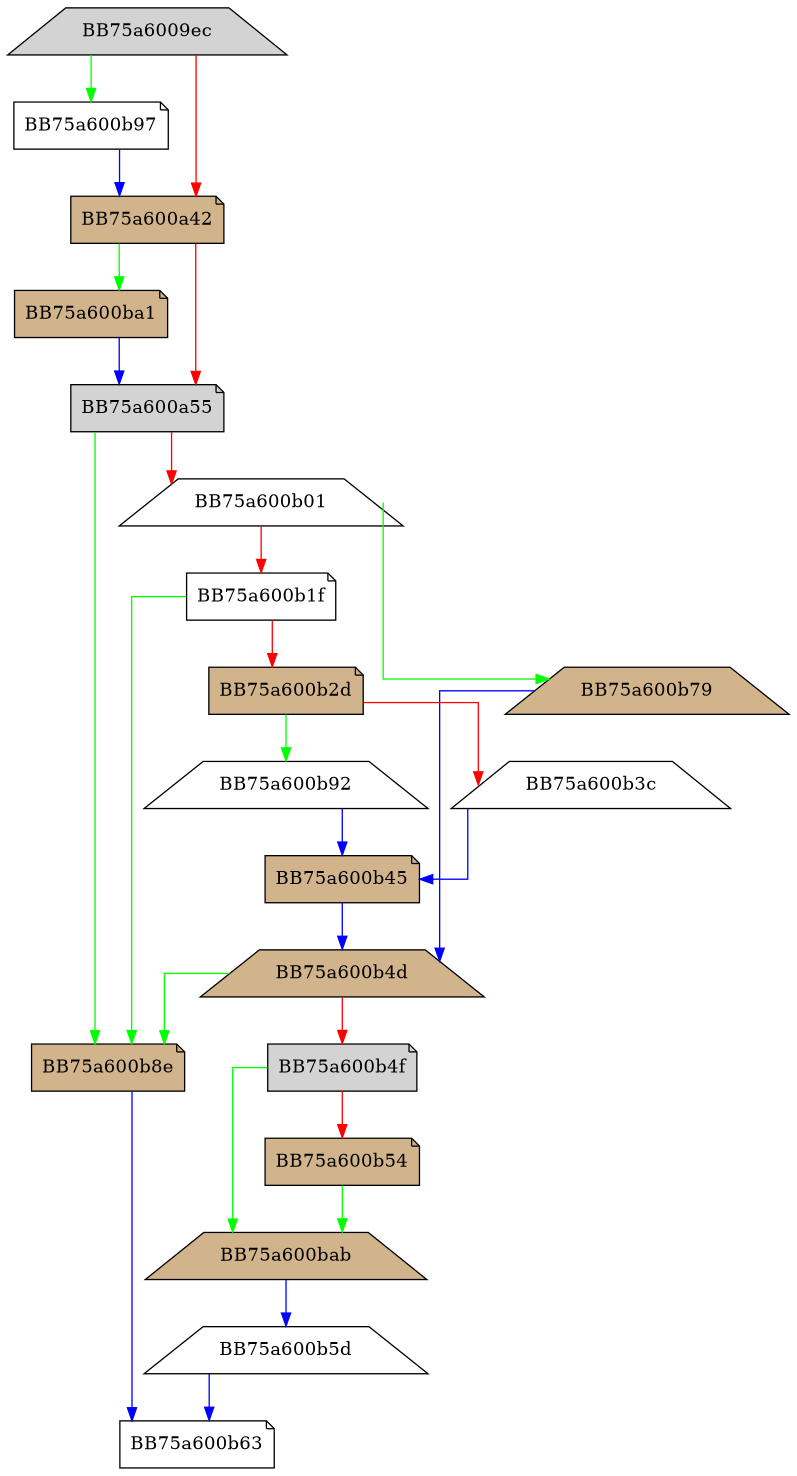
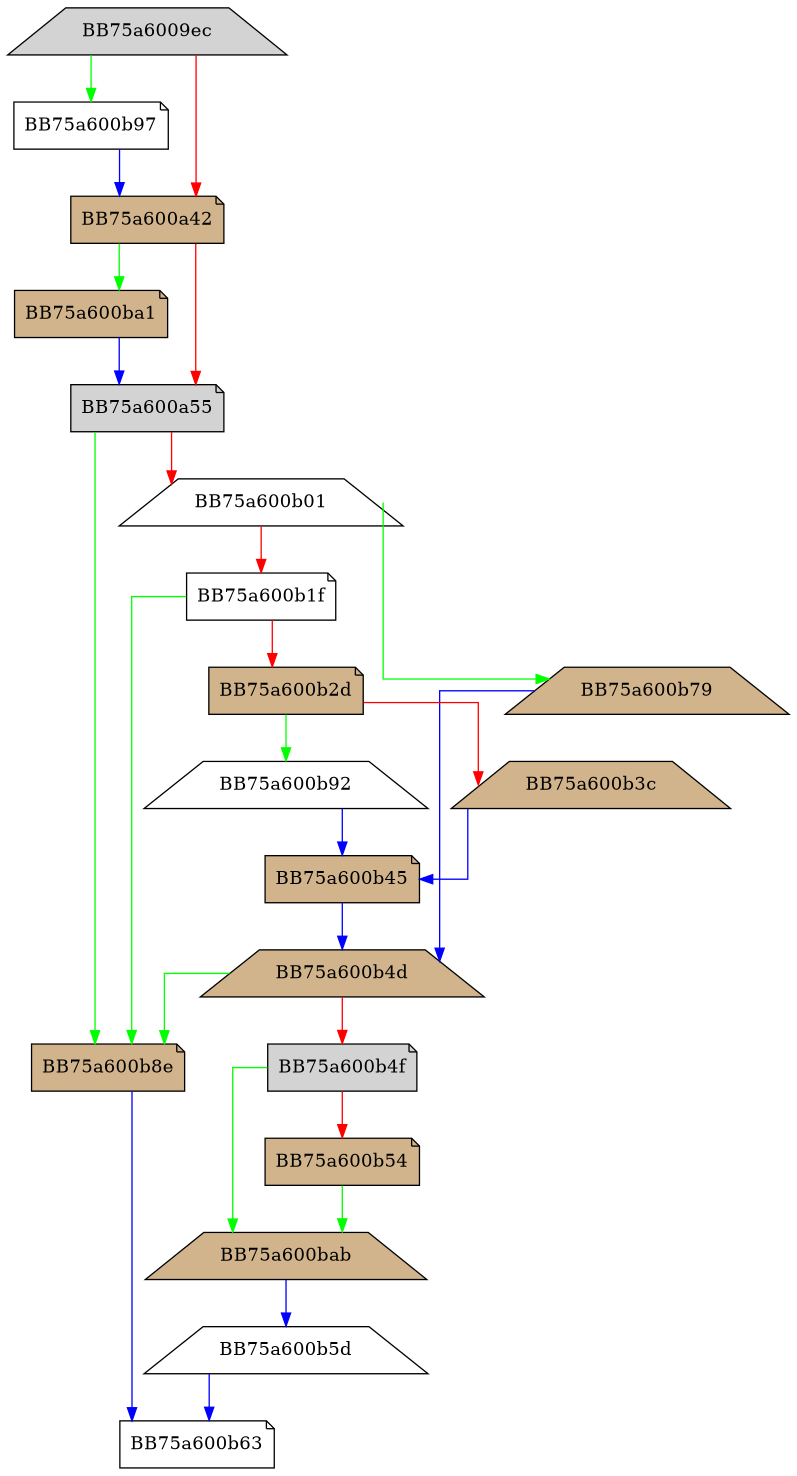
(591, 785) -> (591, 785)
